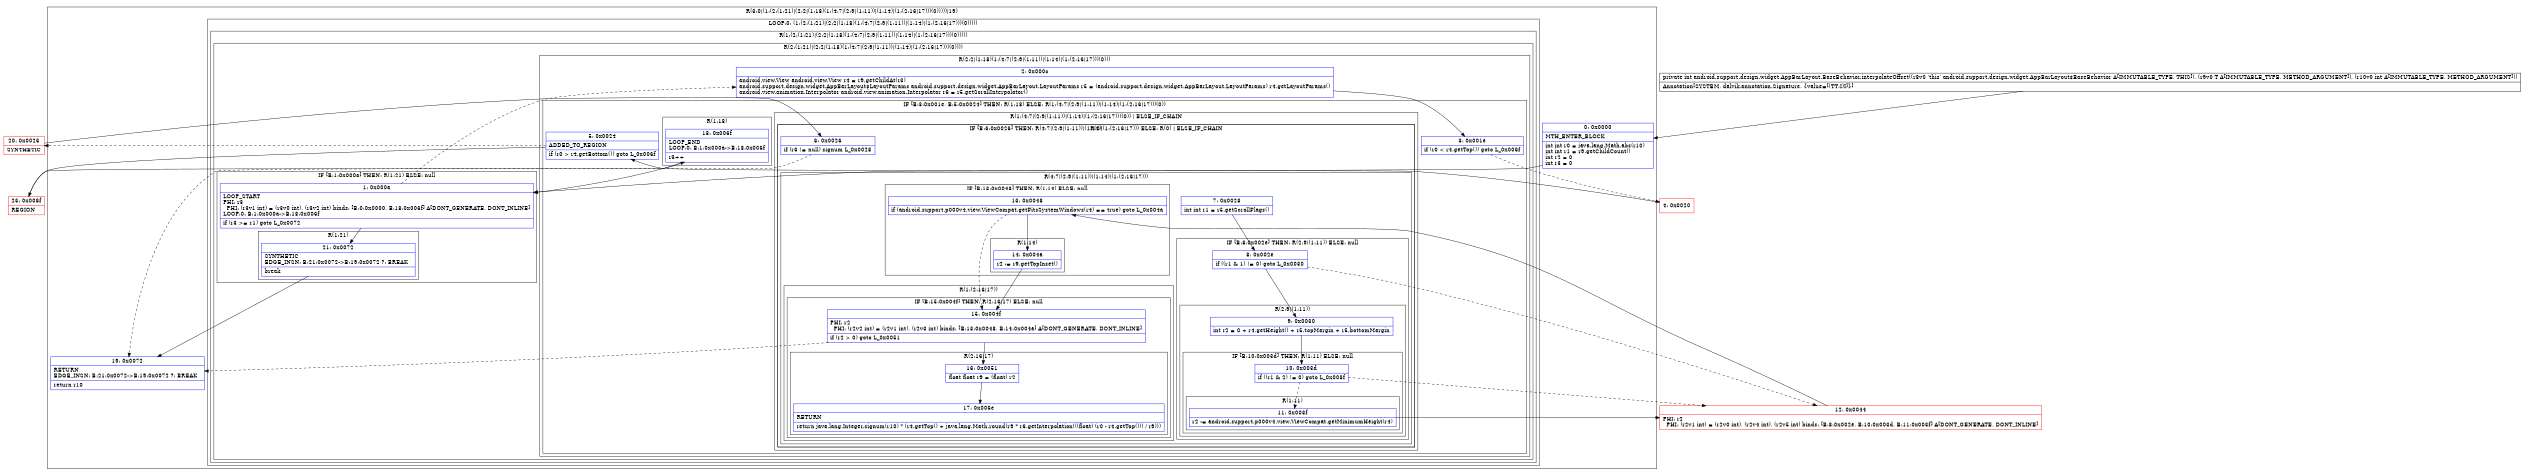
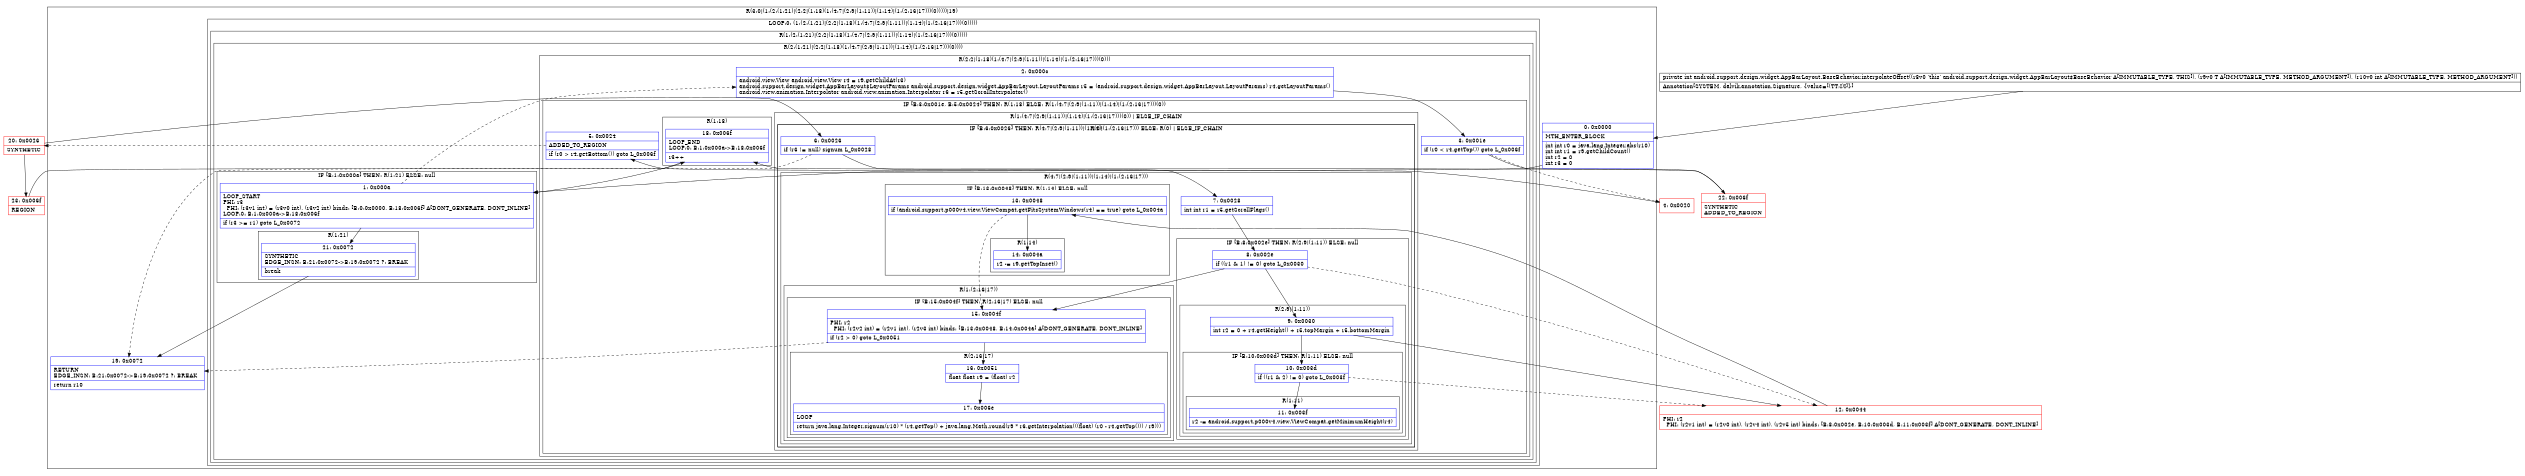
(1595, 146) -> (1598, 146)
(282, 154) -> (25, 174)
none -> (1030, 169)
none -> (1733, 206)
(1010, 289) -> (1140, 289)
(1298, 394) -> (1298, 394)
(809, 417) -> (805, 417)
(1520, 418) -> (1565, 370)
